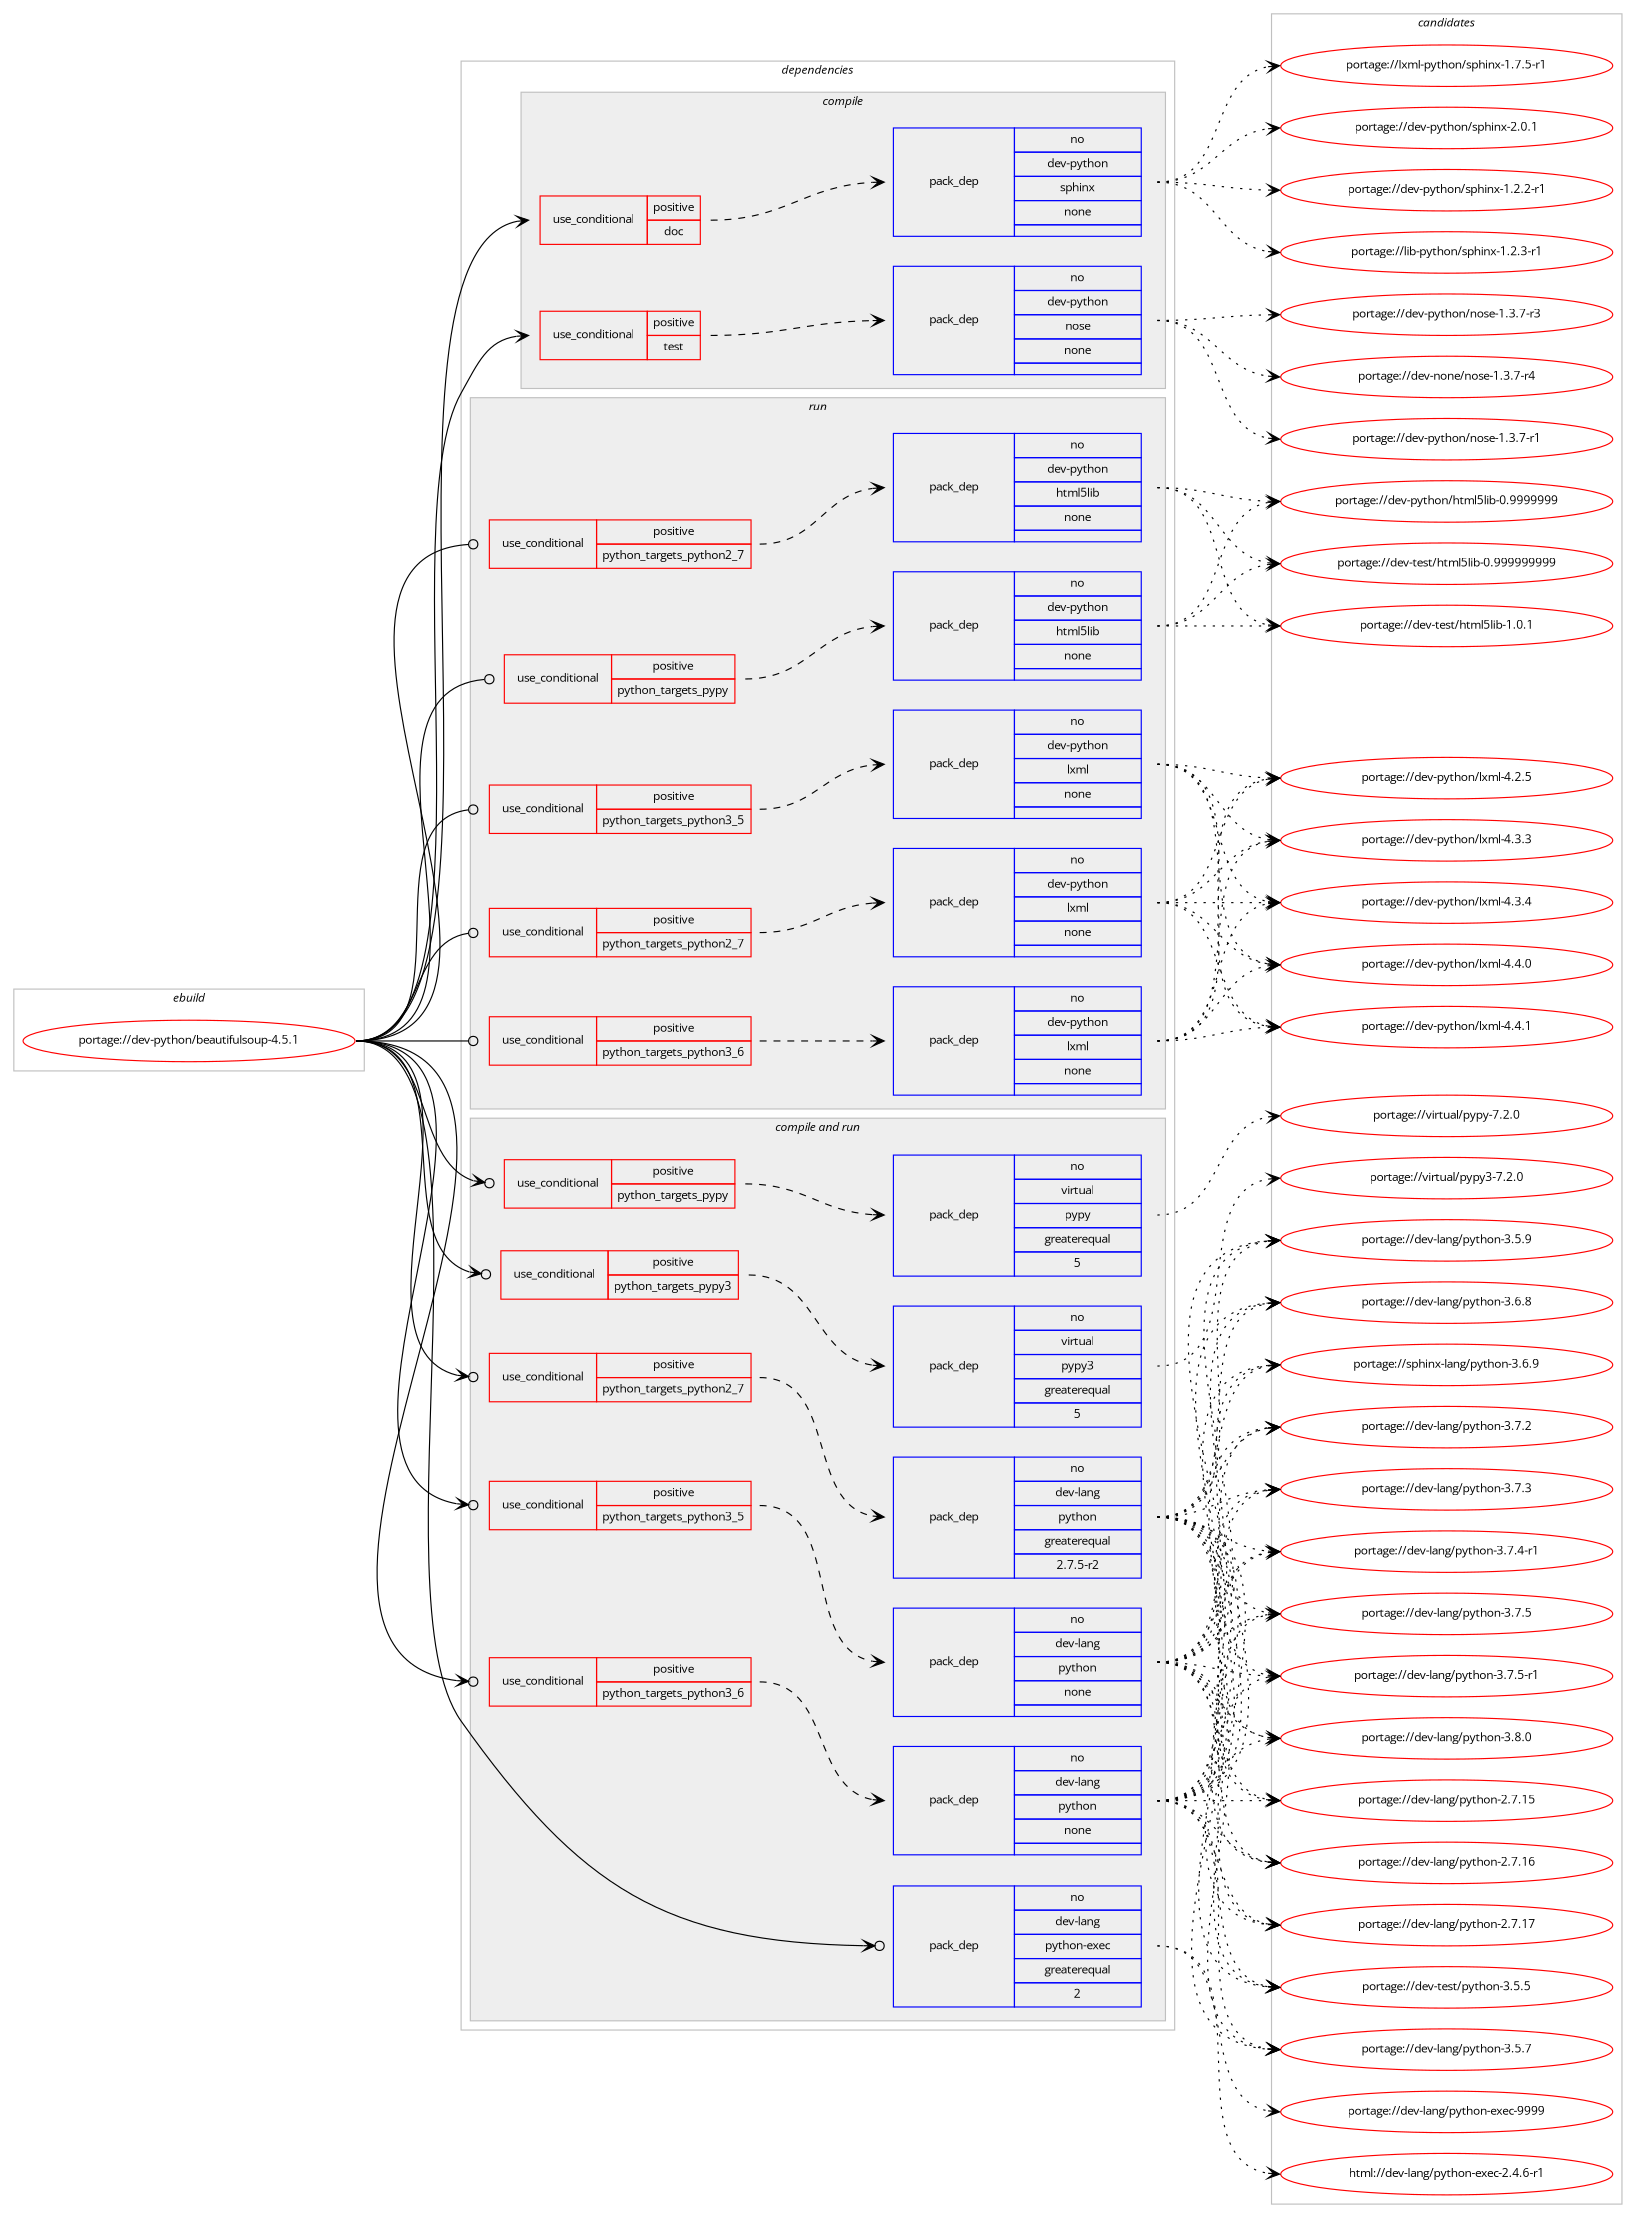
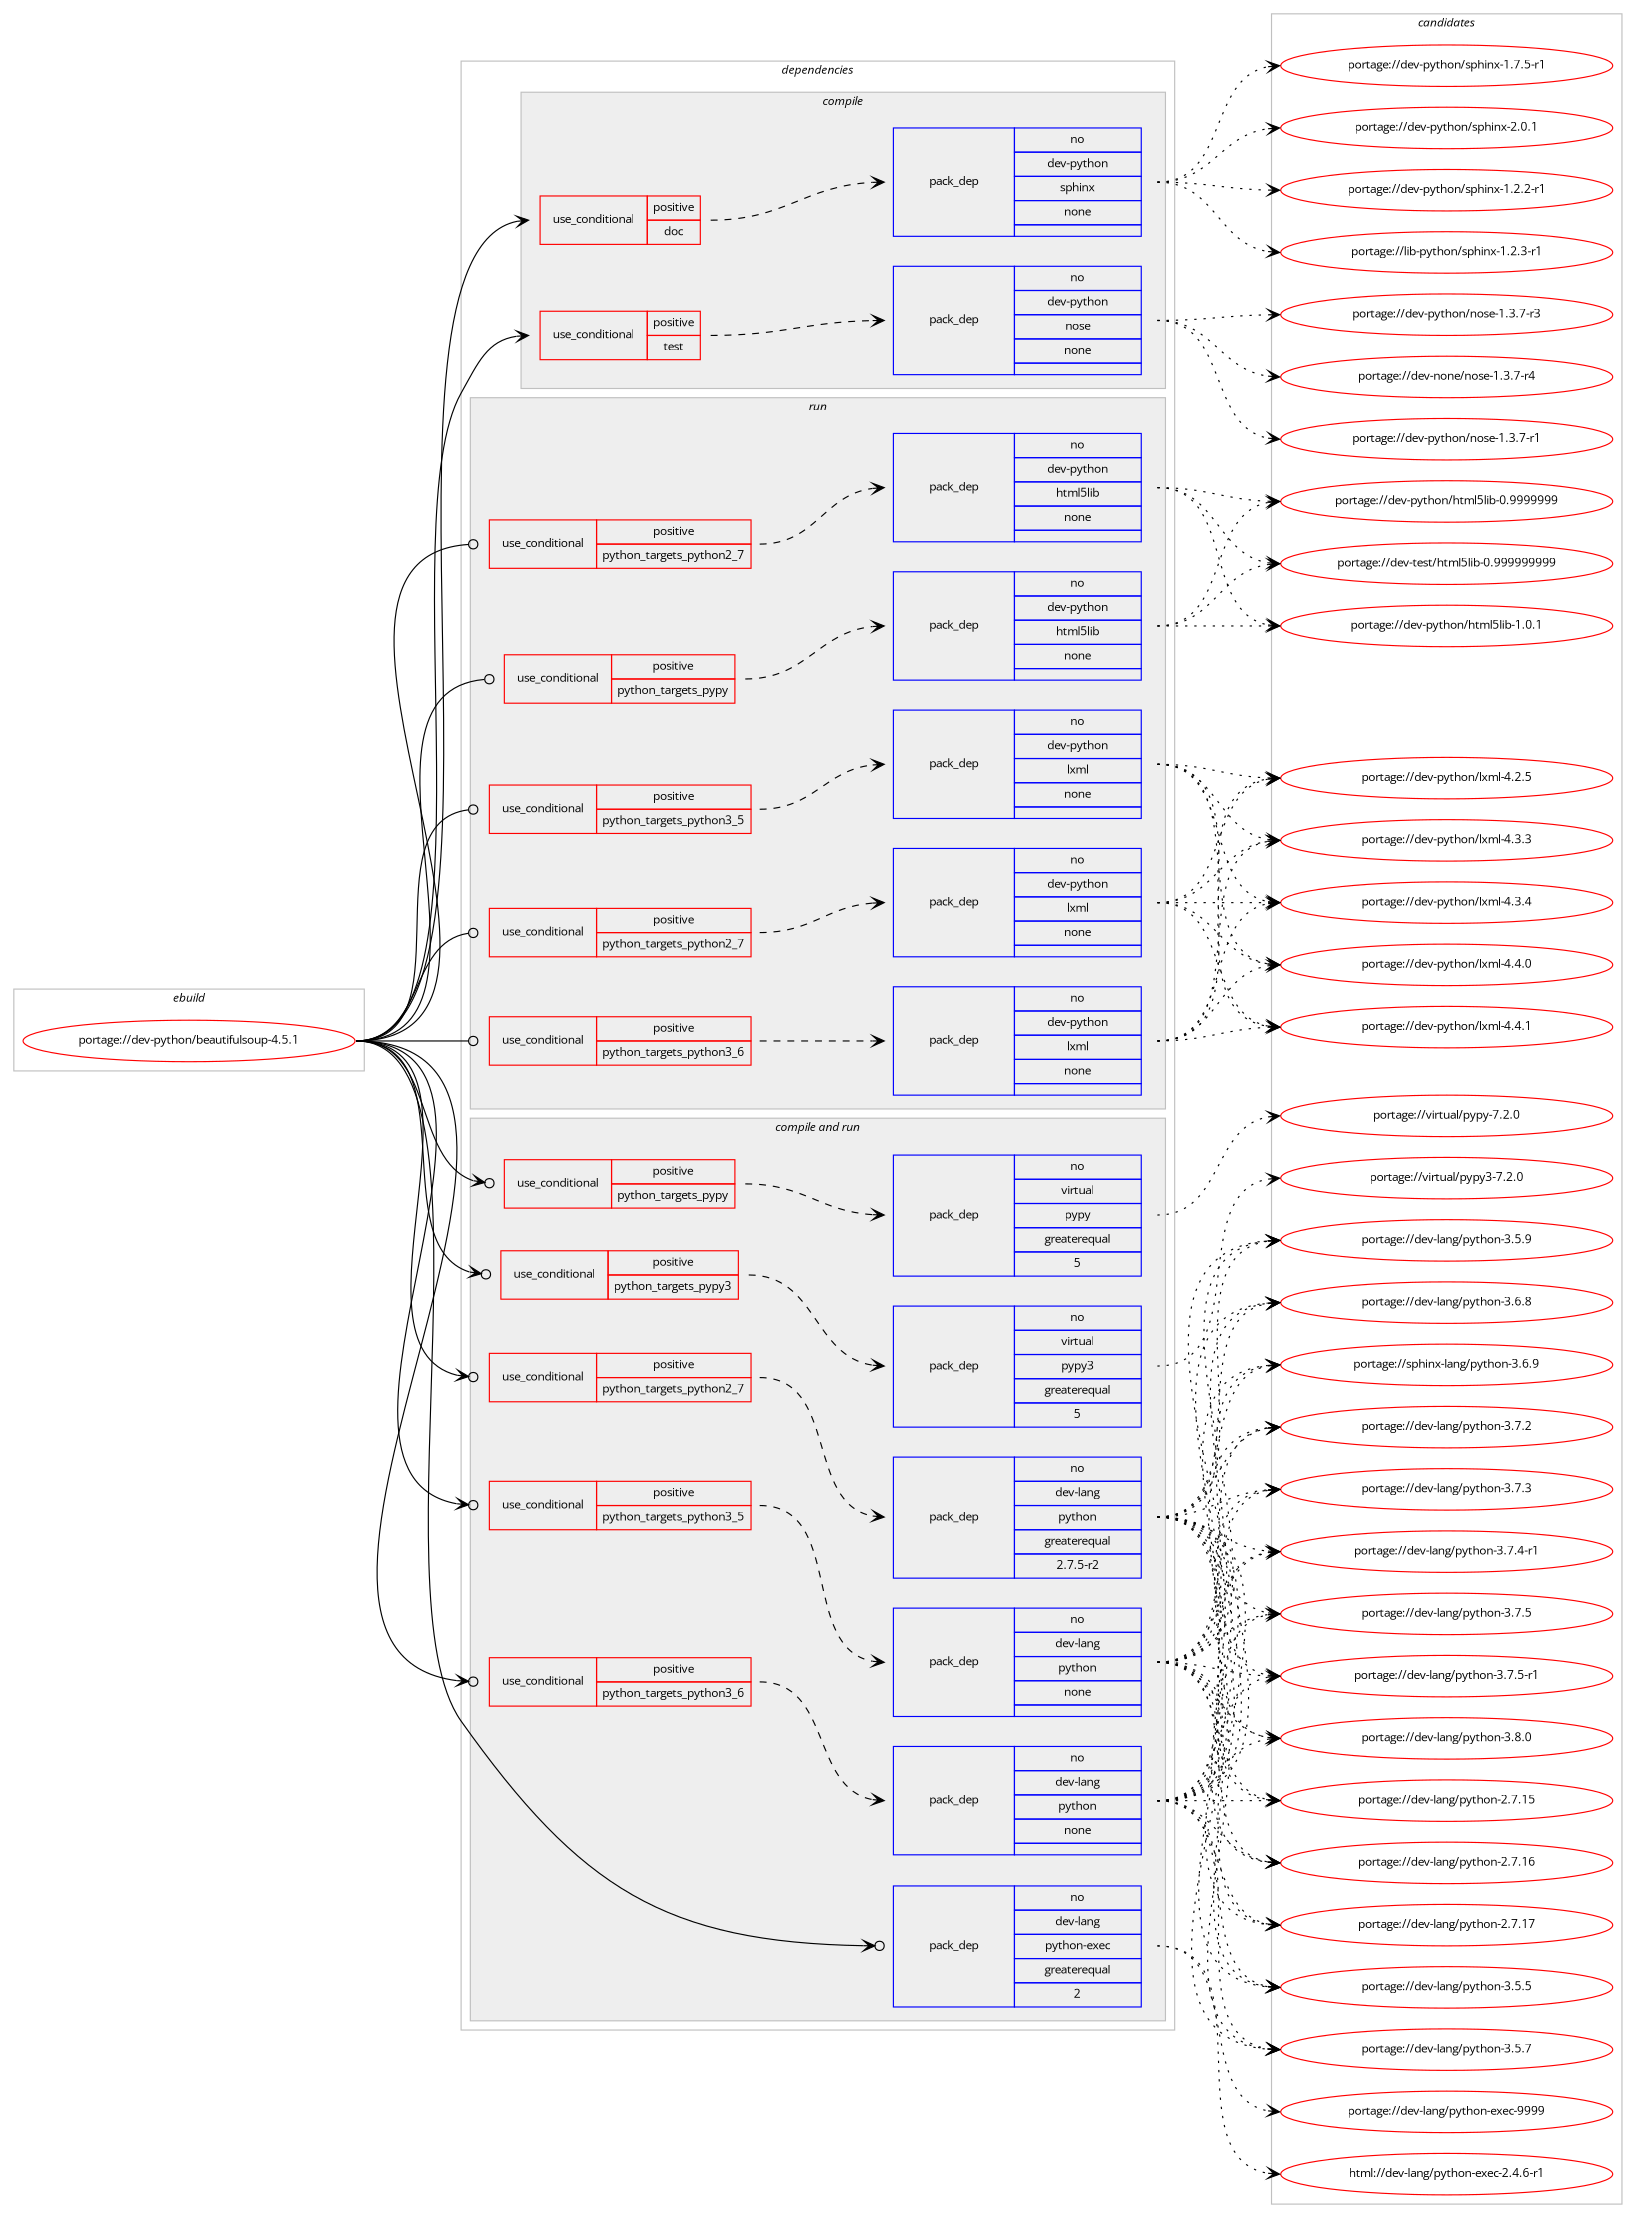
(1447, 66) -> (1447, 66)
(1447, 626) -> (1447, 626)
(1447, 1987) -> (1447, 1987)
